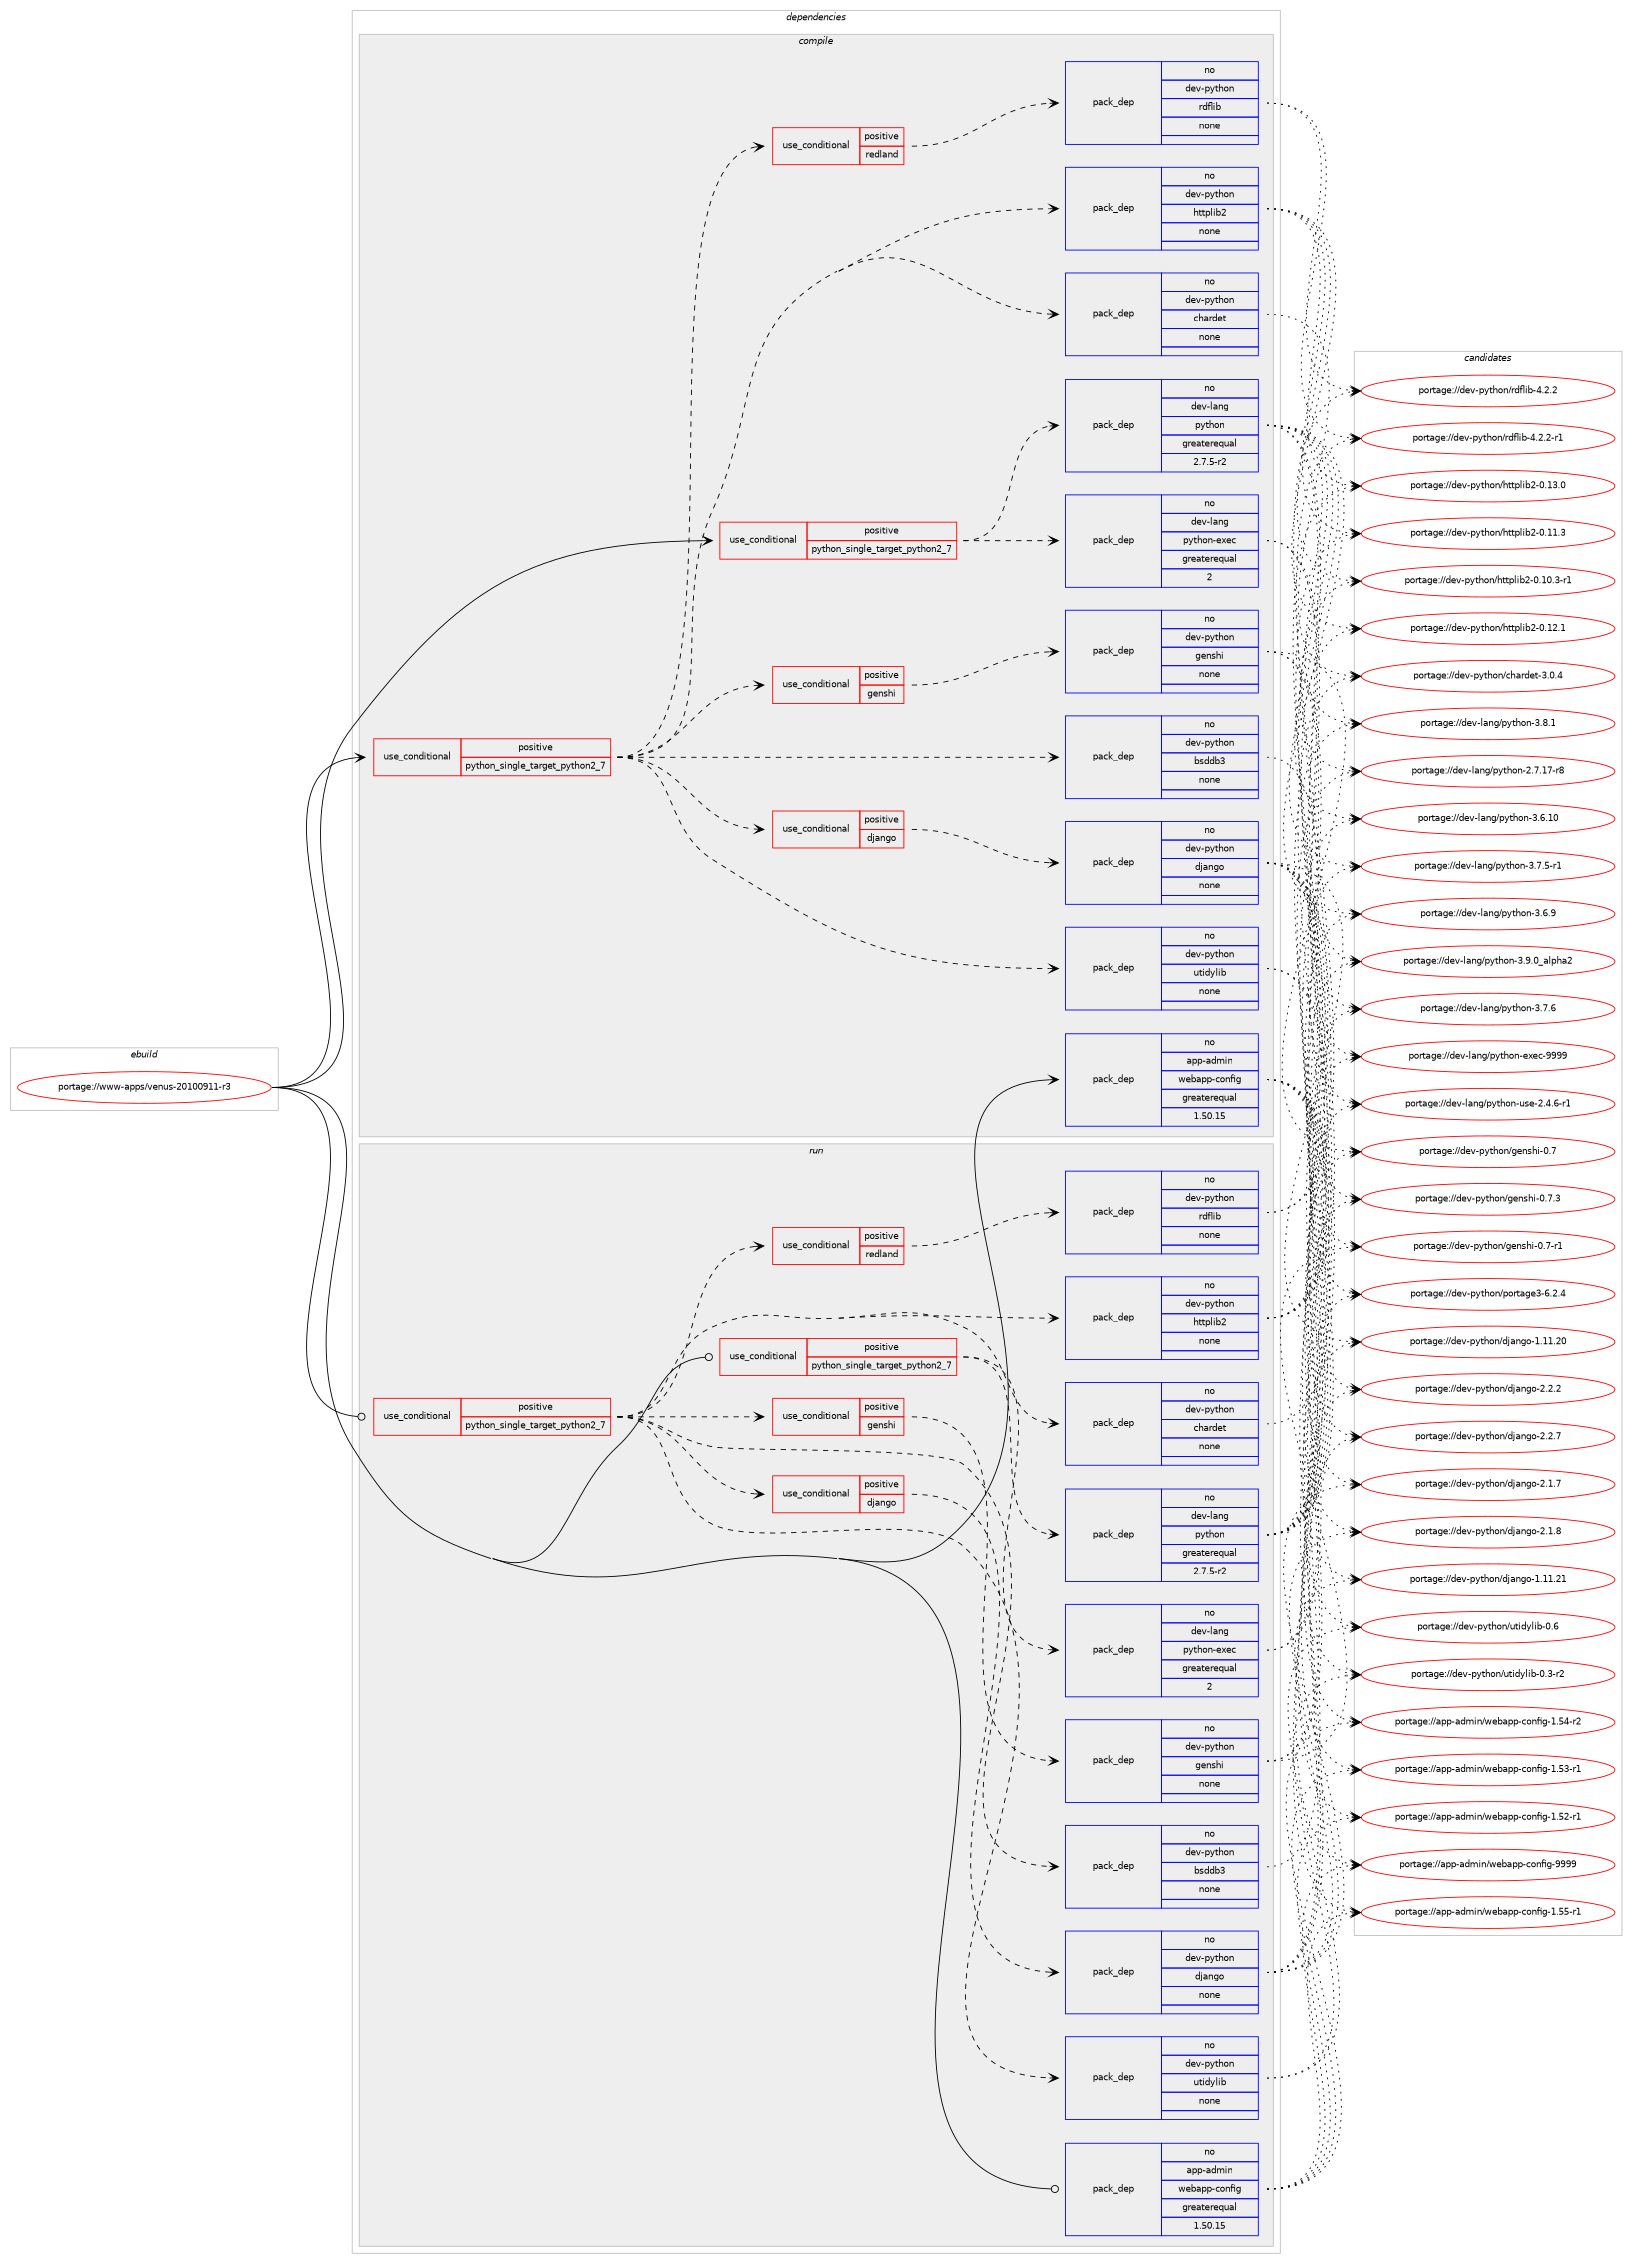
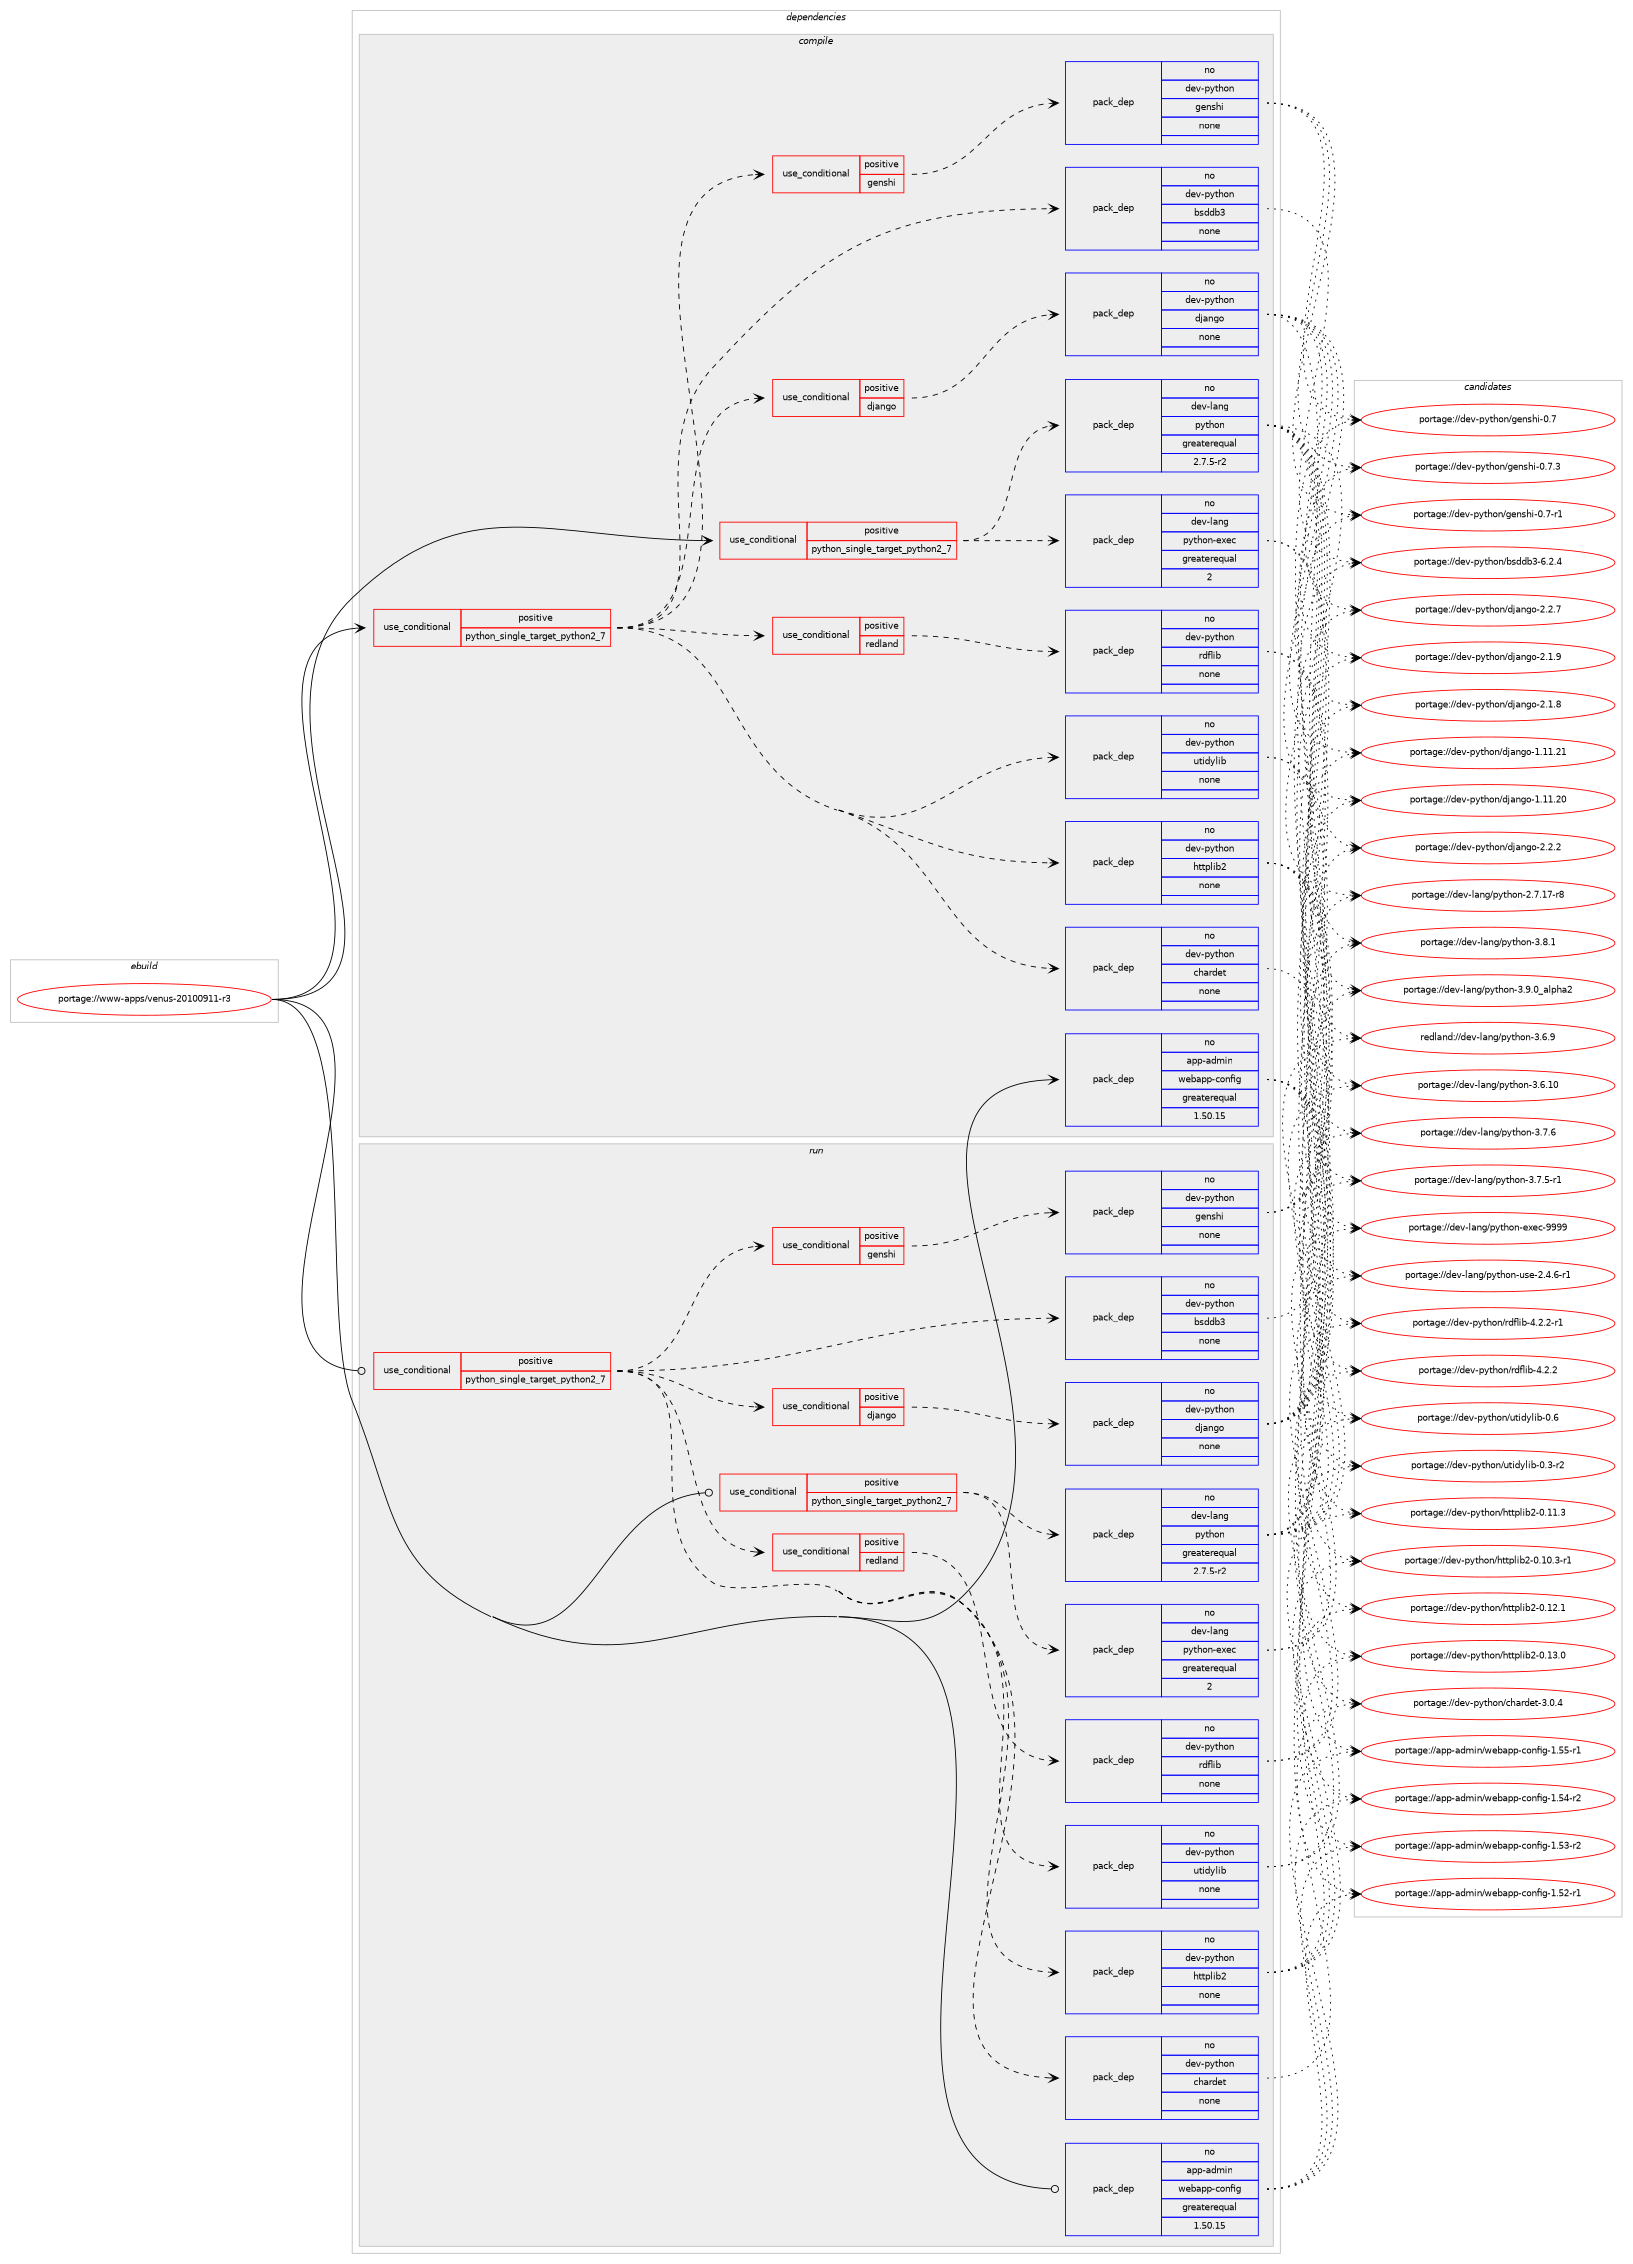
(1488, 914) -> (1488, 1038)
(1488, 1294) -> (1488, 563)
(1488, 1485) -> (1488, 658)
(1488, 1770) -> (1488, 1847)
(1488, 1865) -> none
